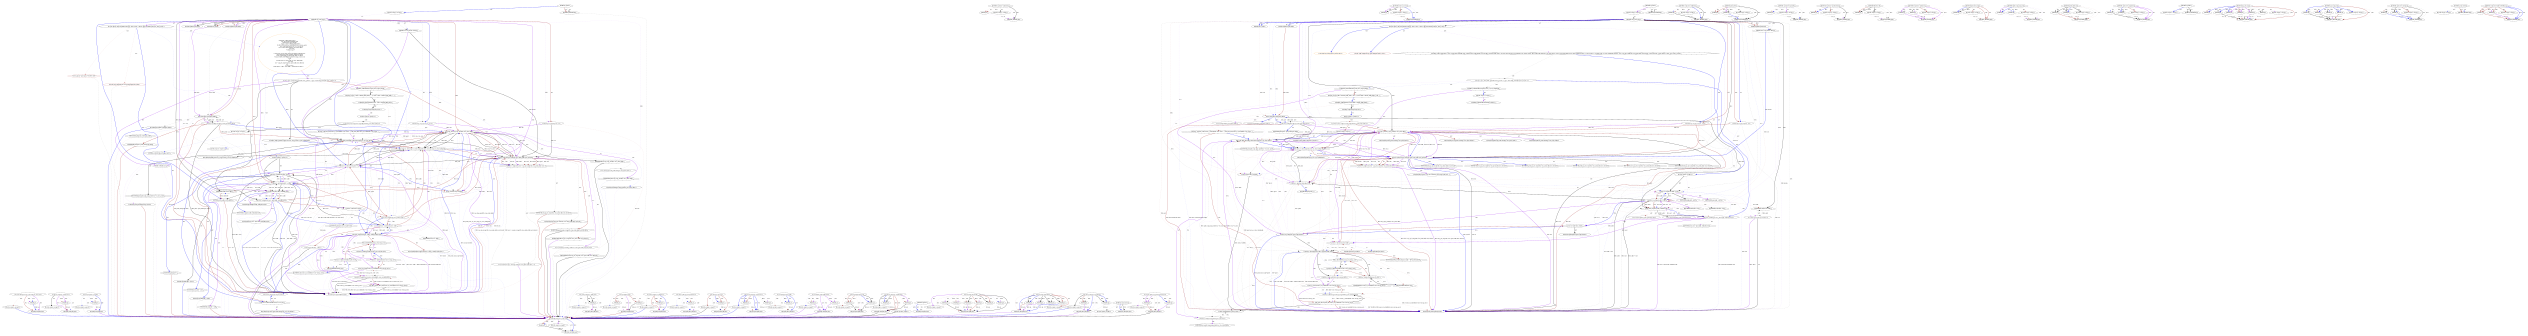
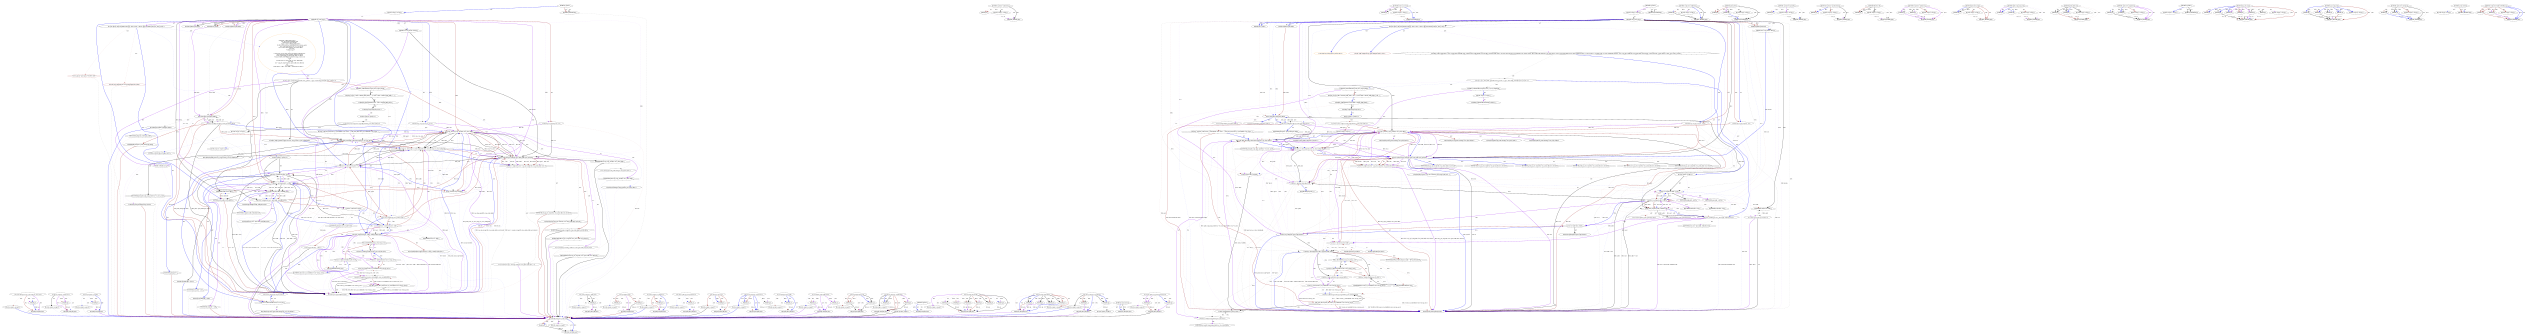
(1311, 158) -> none
